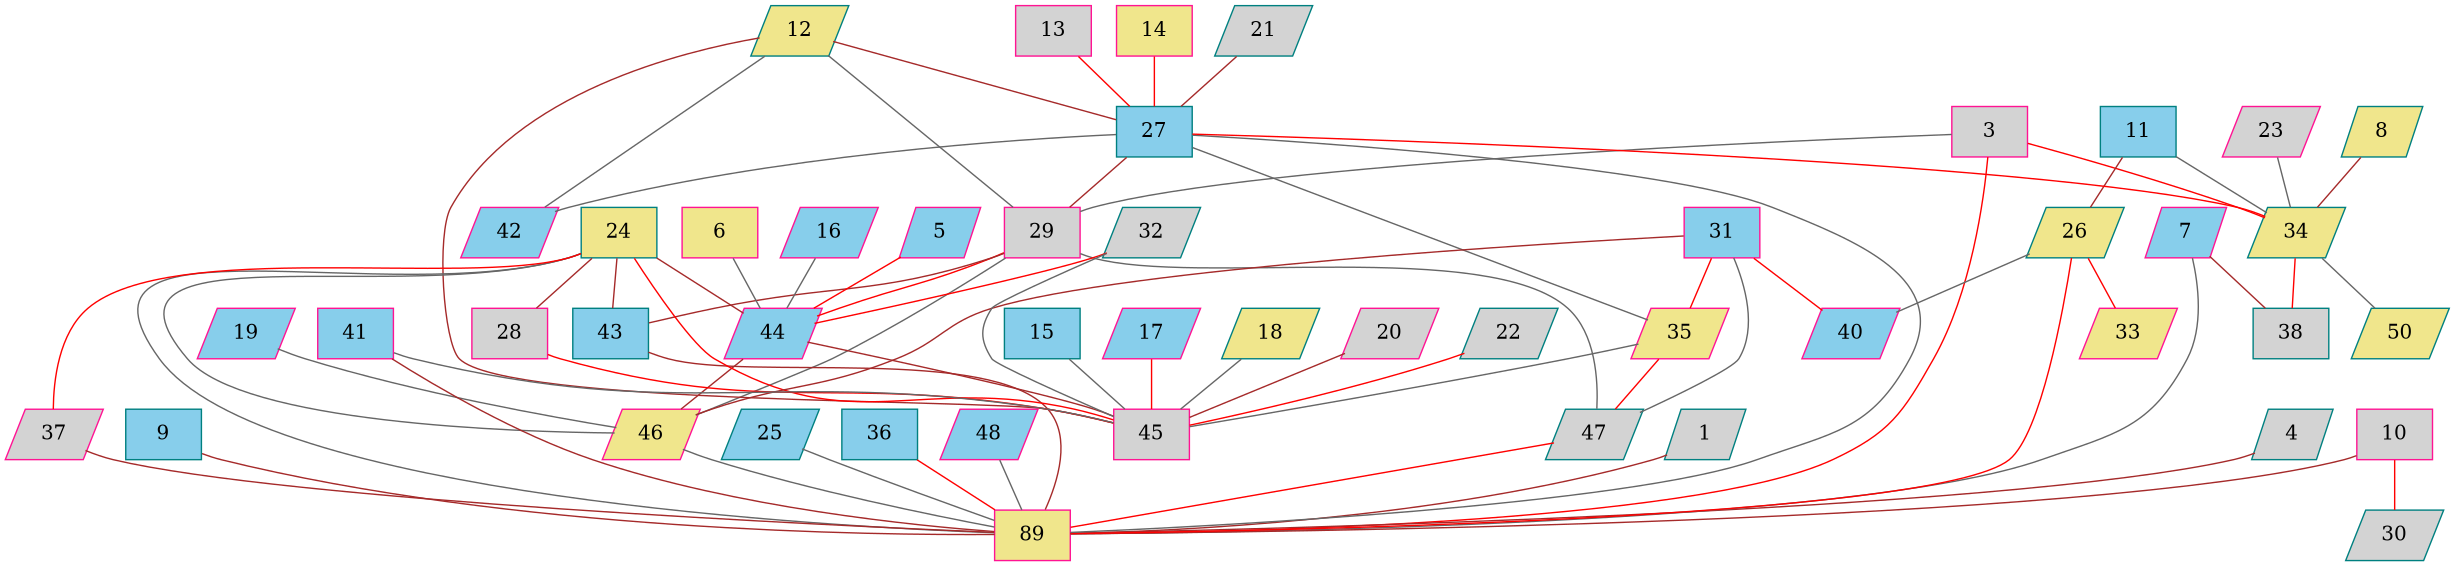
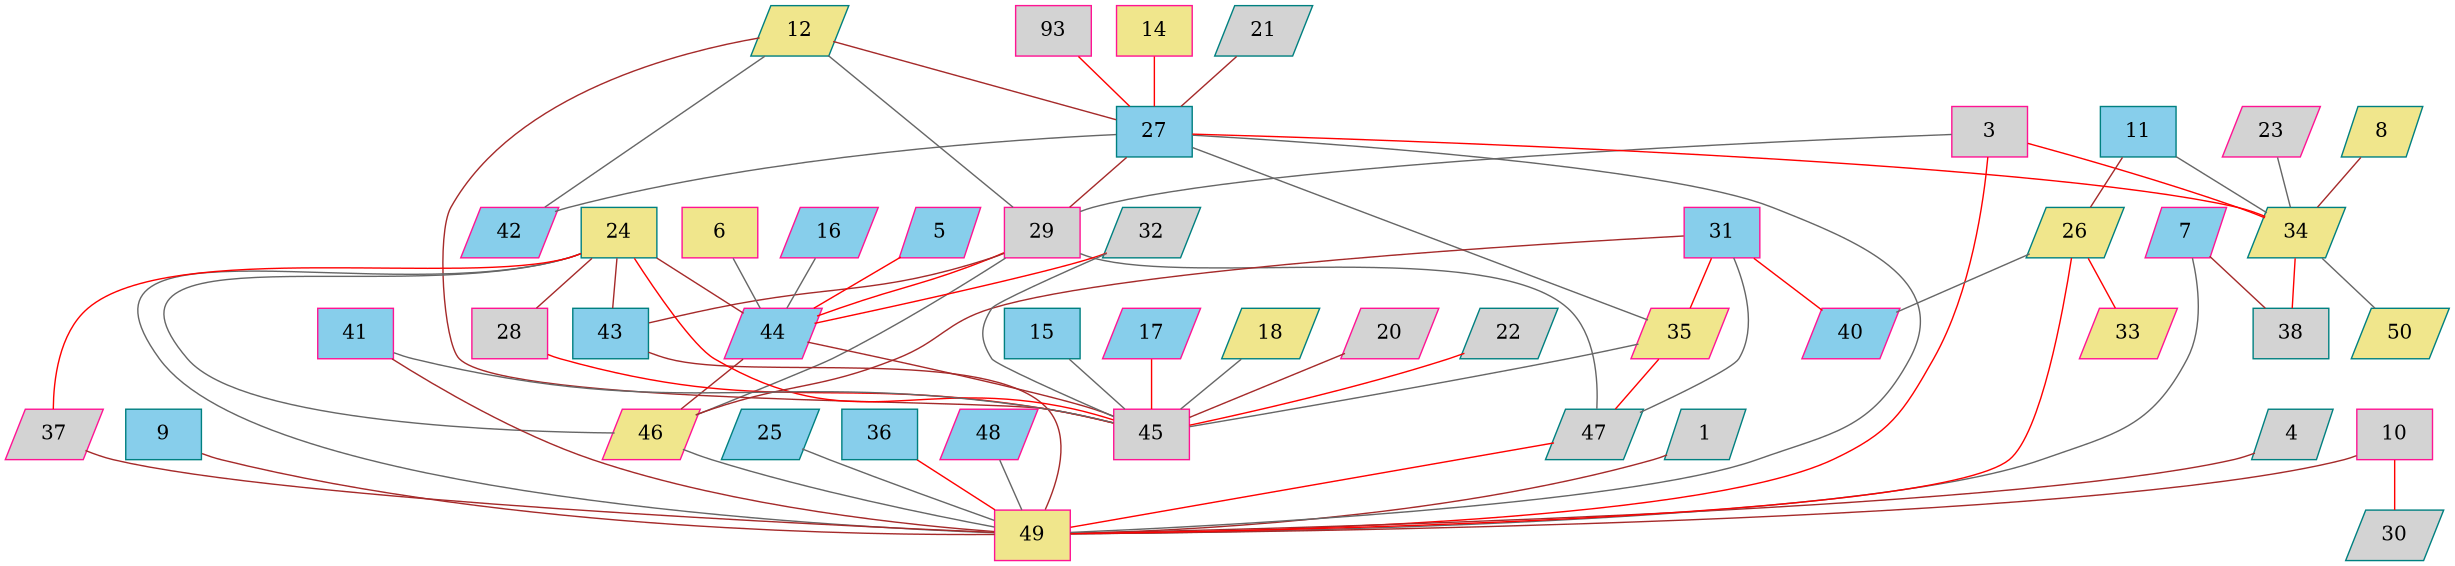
(1053, 31) -> (1053, 31)
(246, 334) -> none
(1032, 535) -> (1032, 535)
